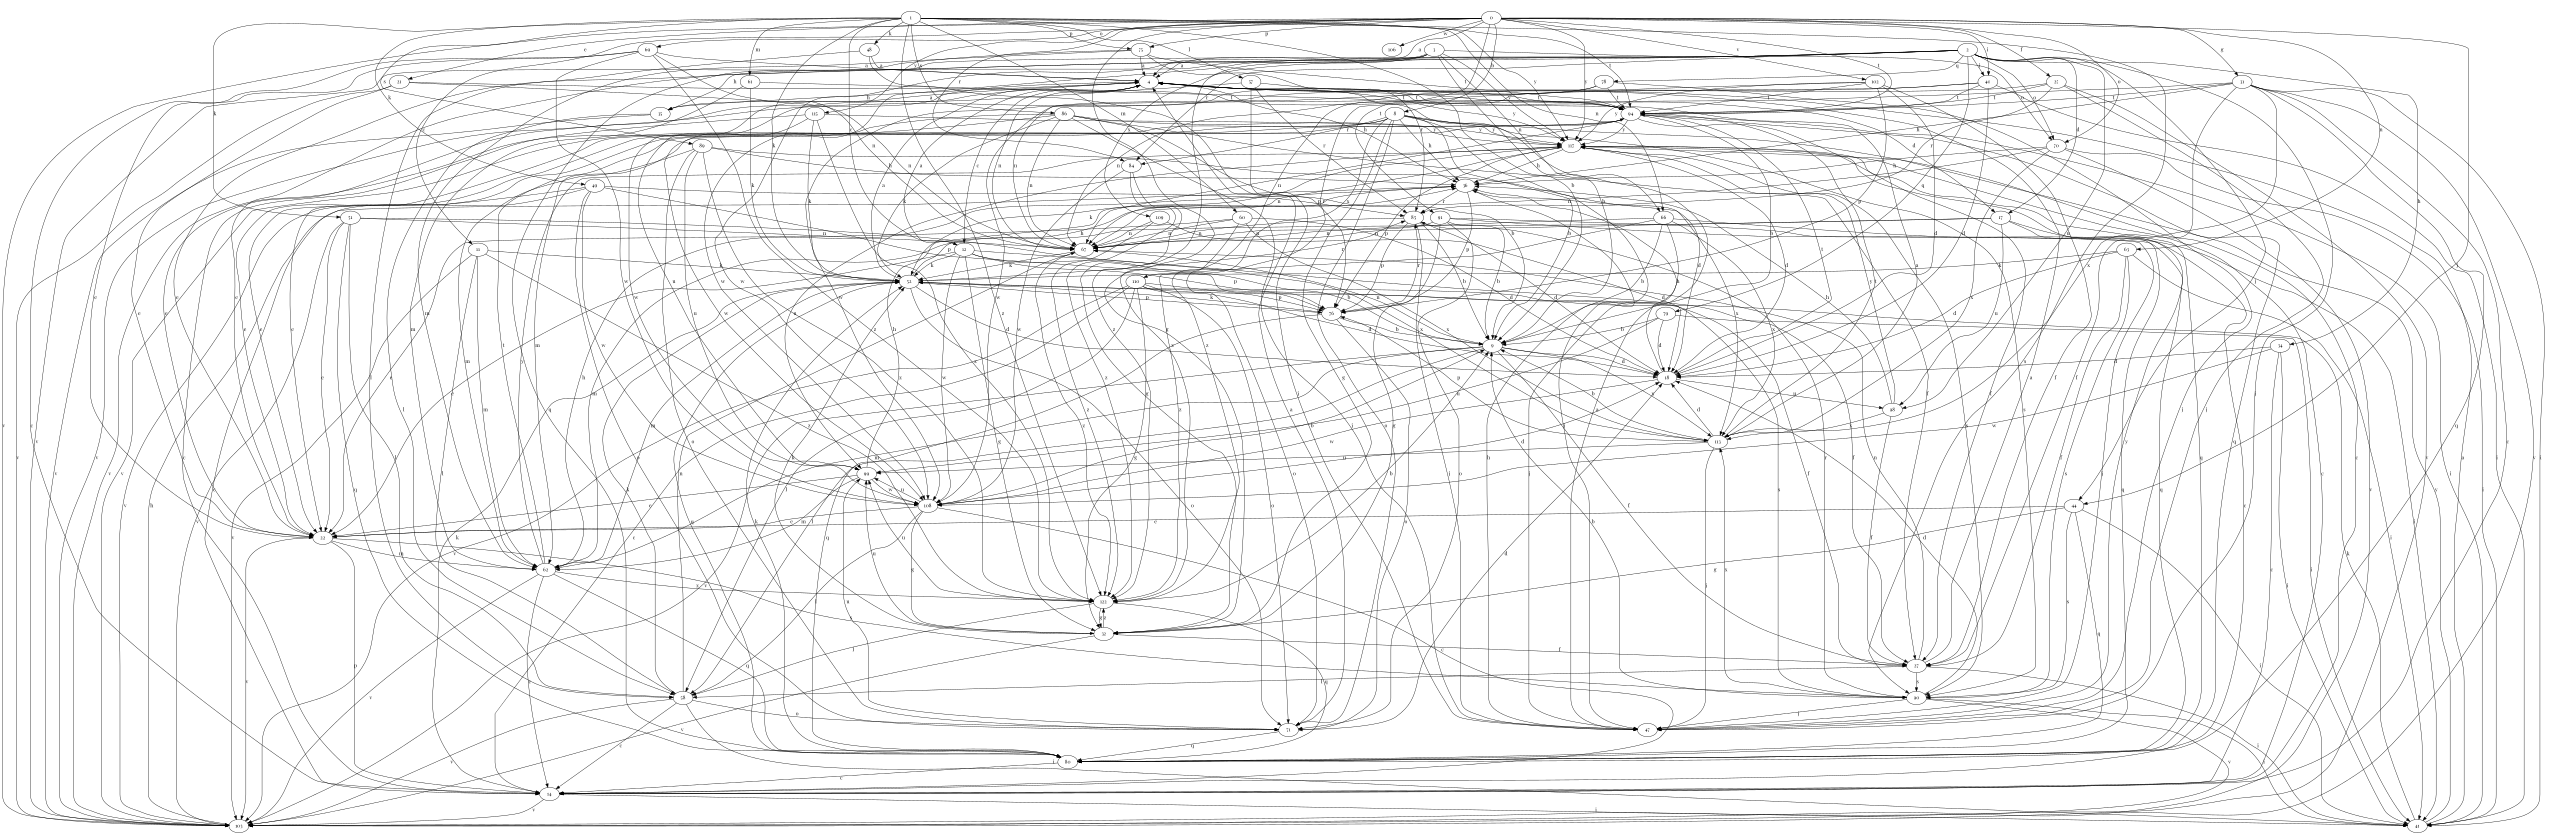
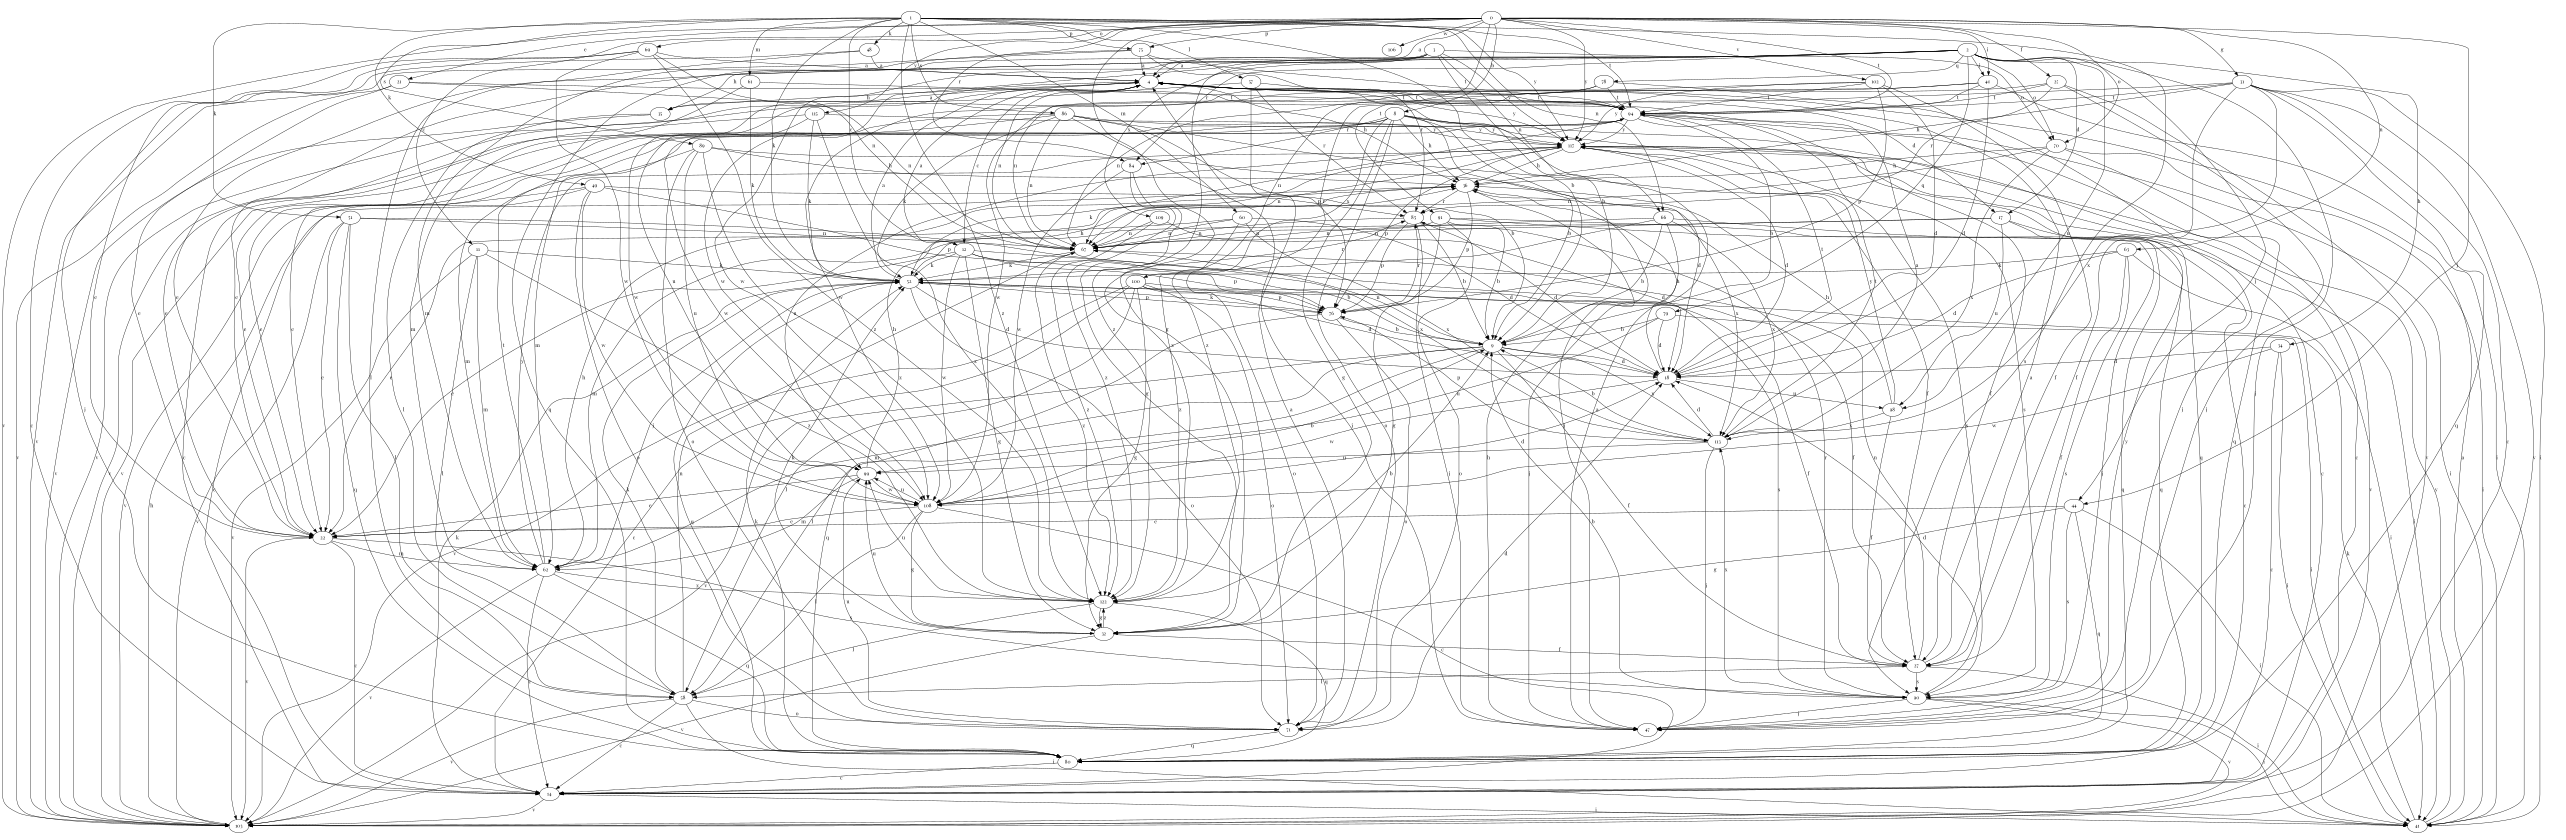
(1136, 282) -> (1136, 282)
(1280, 322) -> (100, 455)
(653, 426) -> (653, 426)
(356, 666) -> (356, 666)
